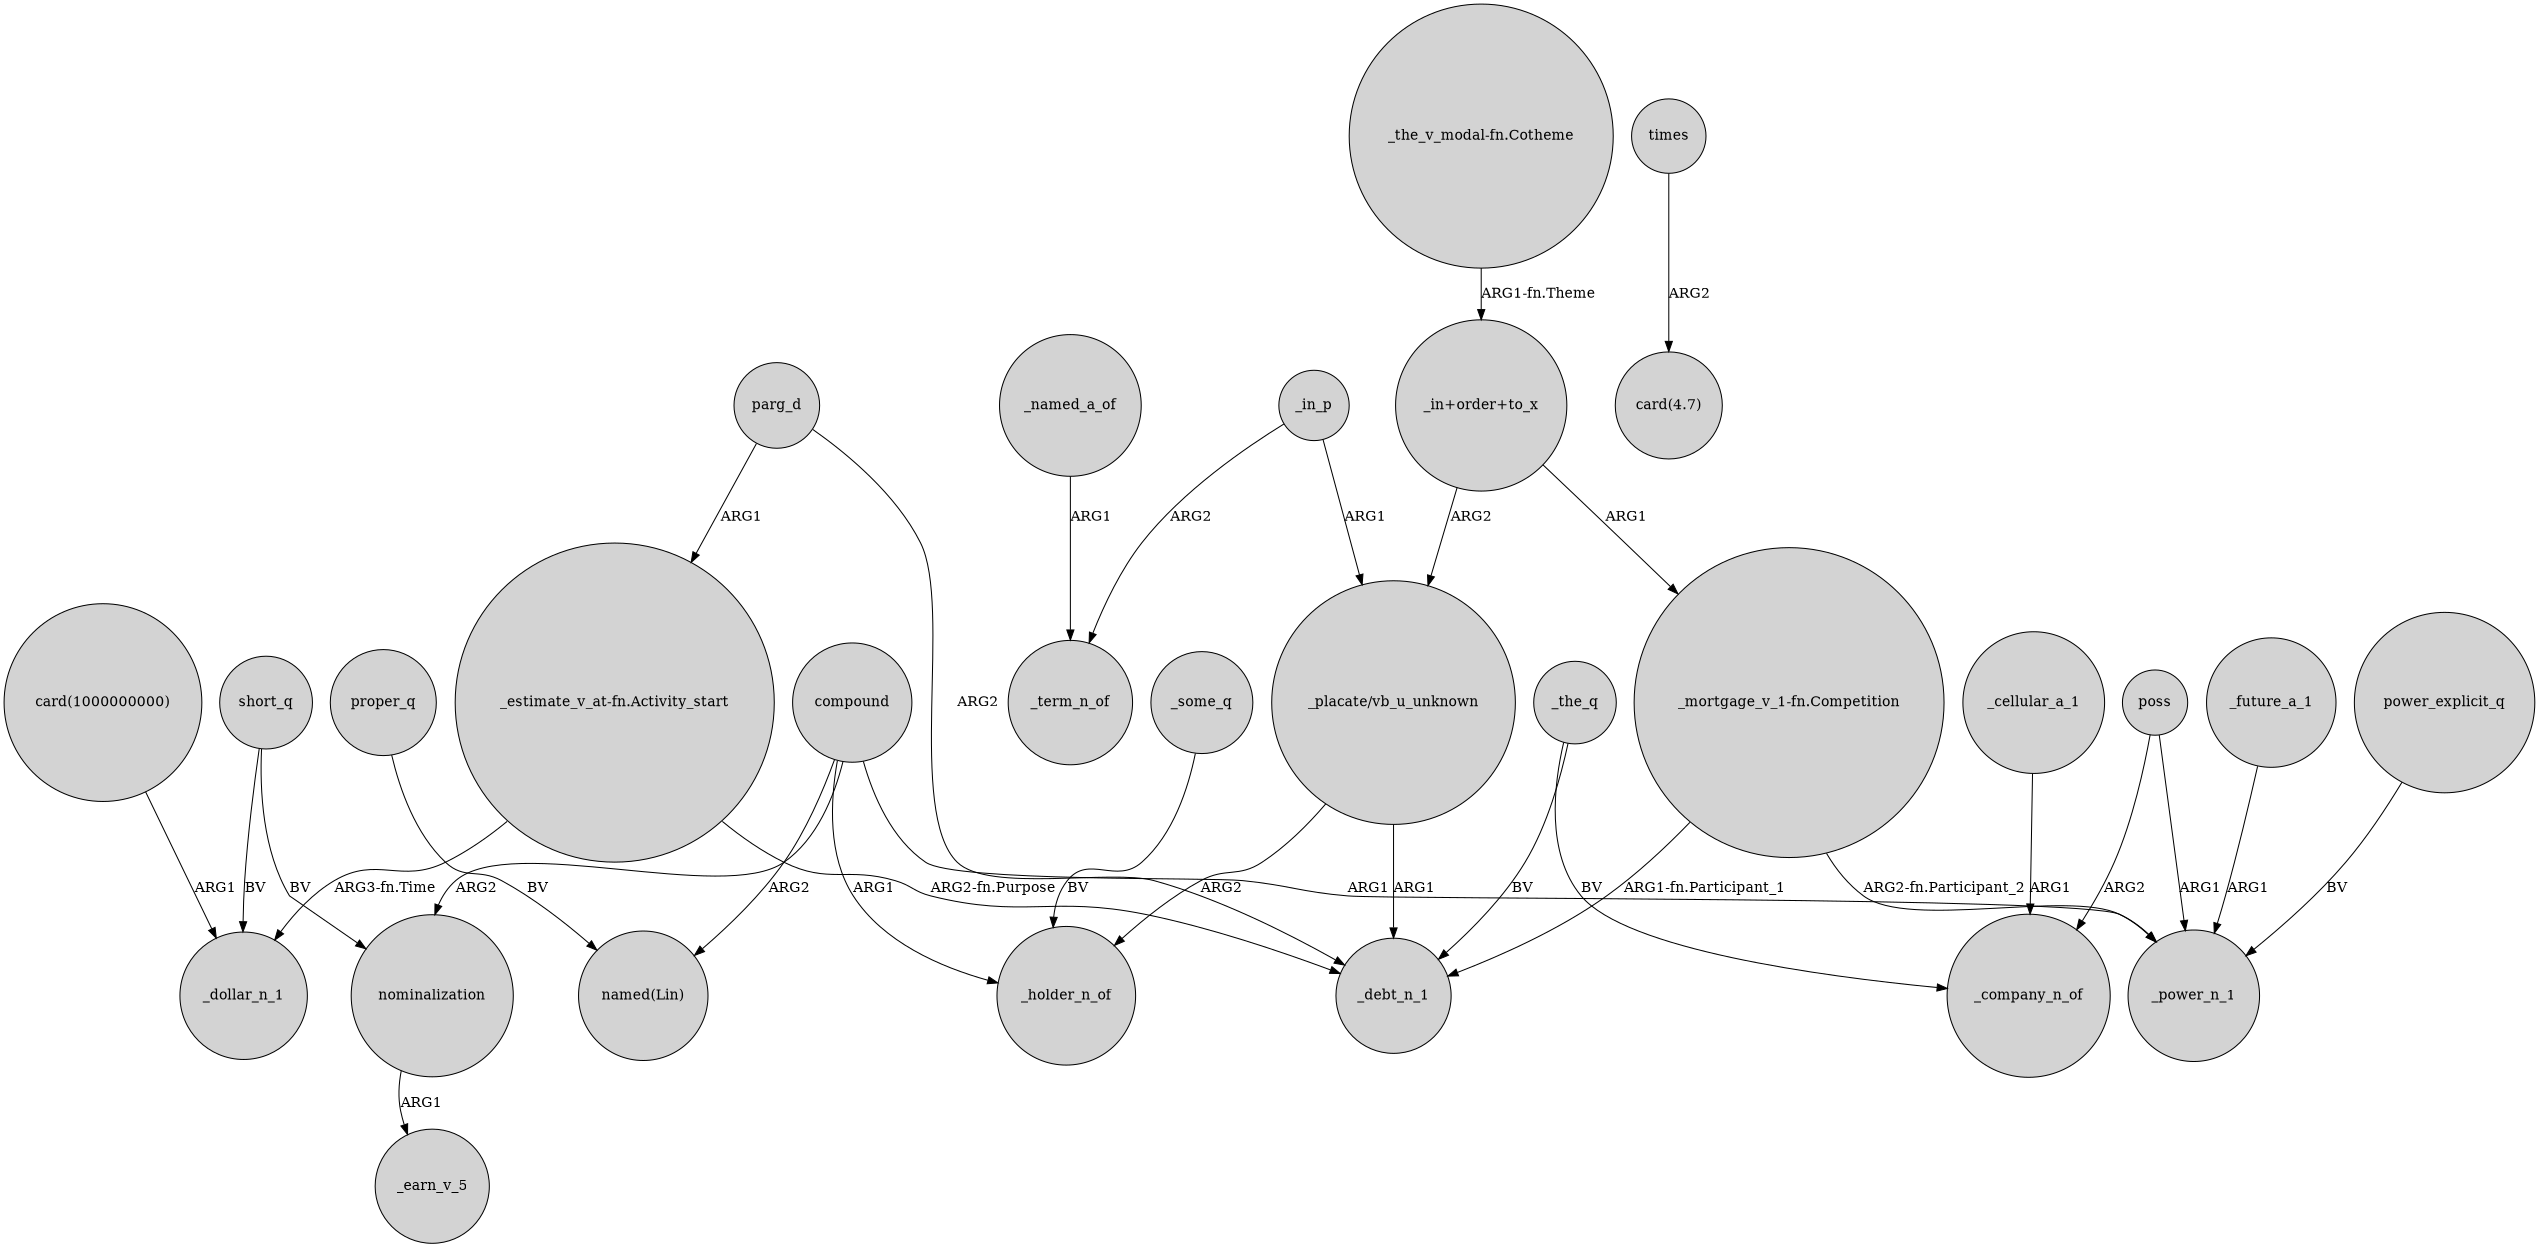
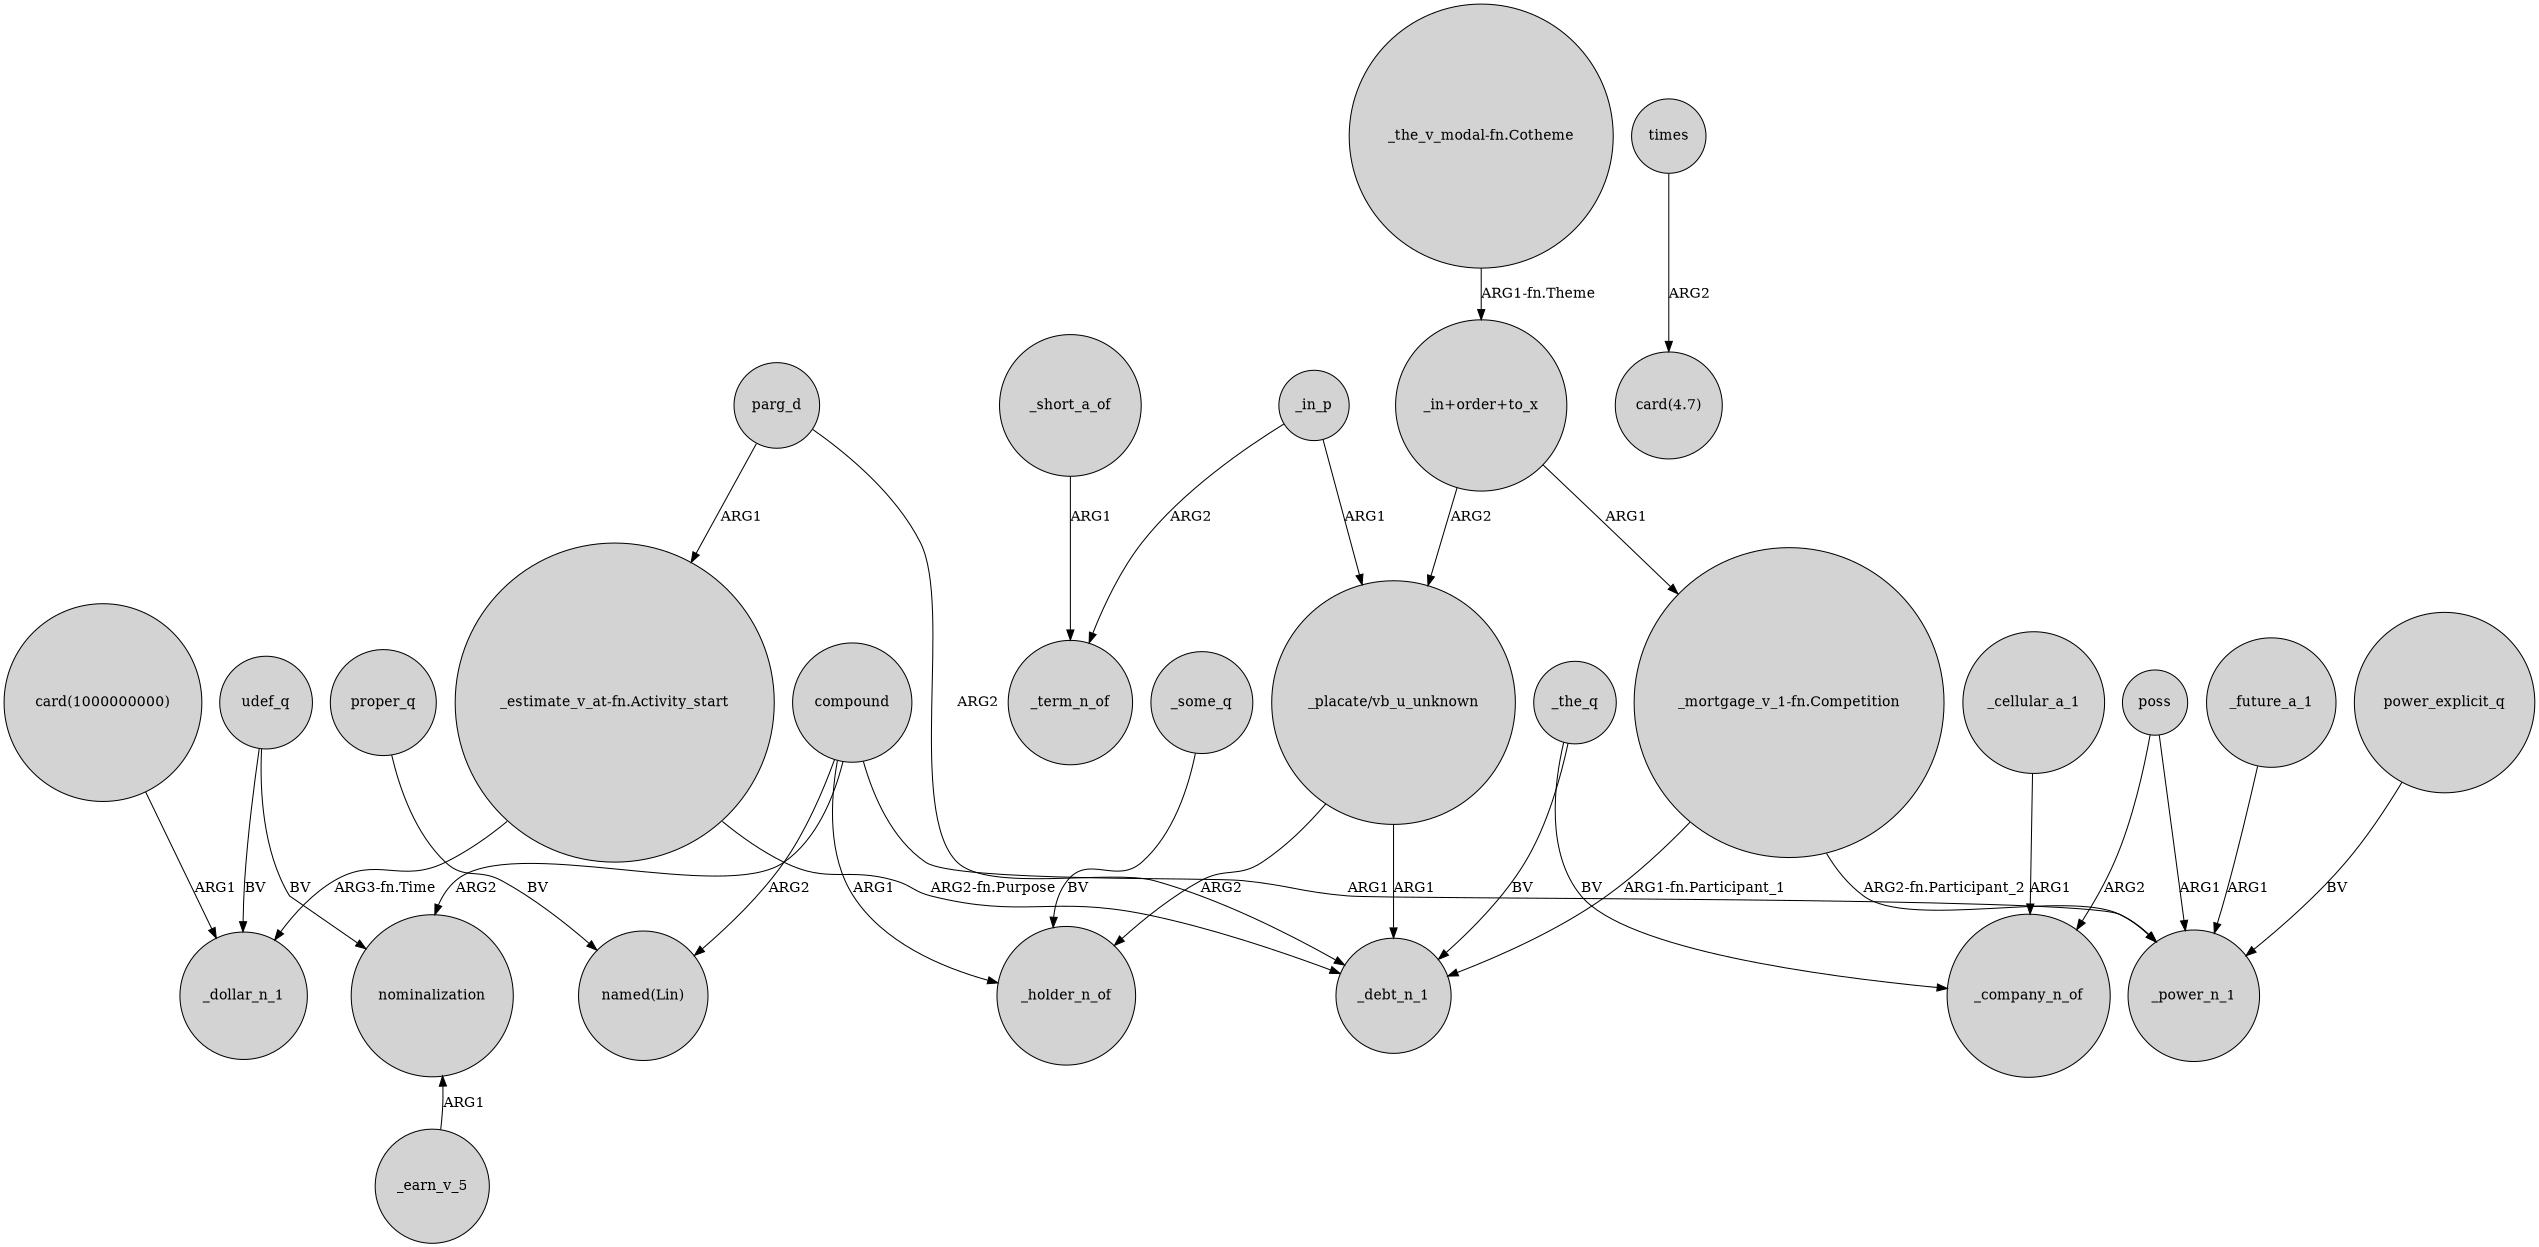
(1070, 405) -> (1070, 405)
(266, 703) -> (266, 703)
(399, 1098) -> (443, 1108)
